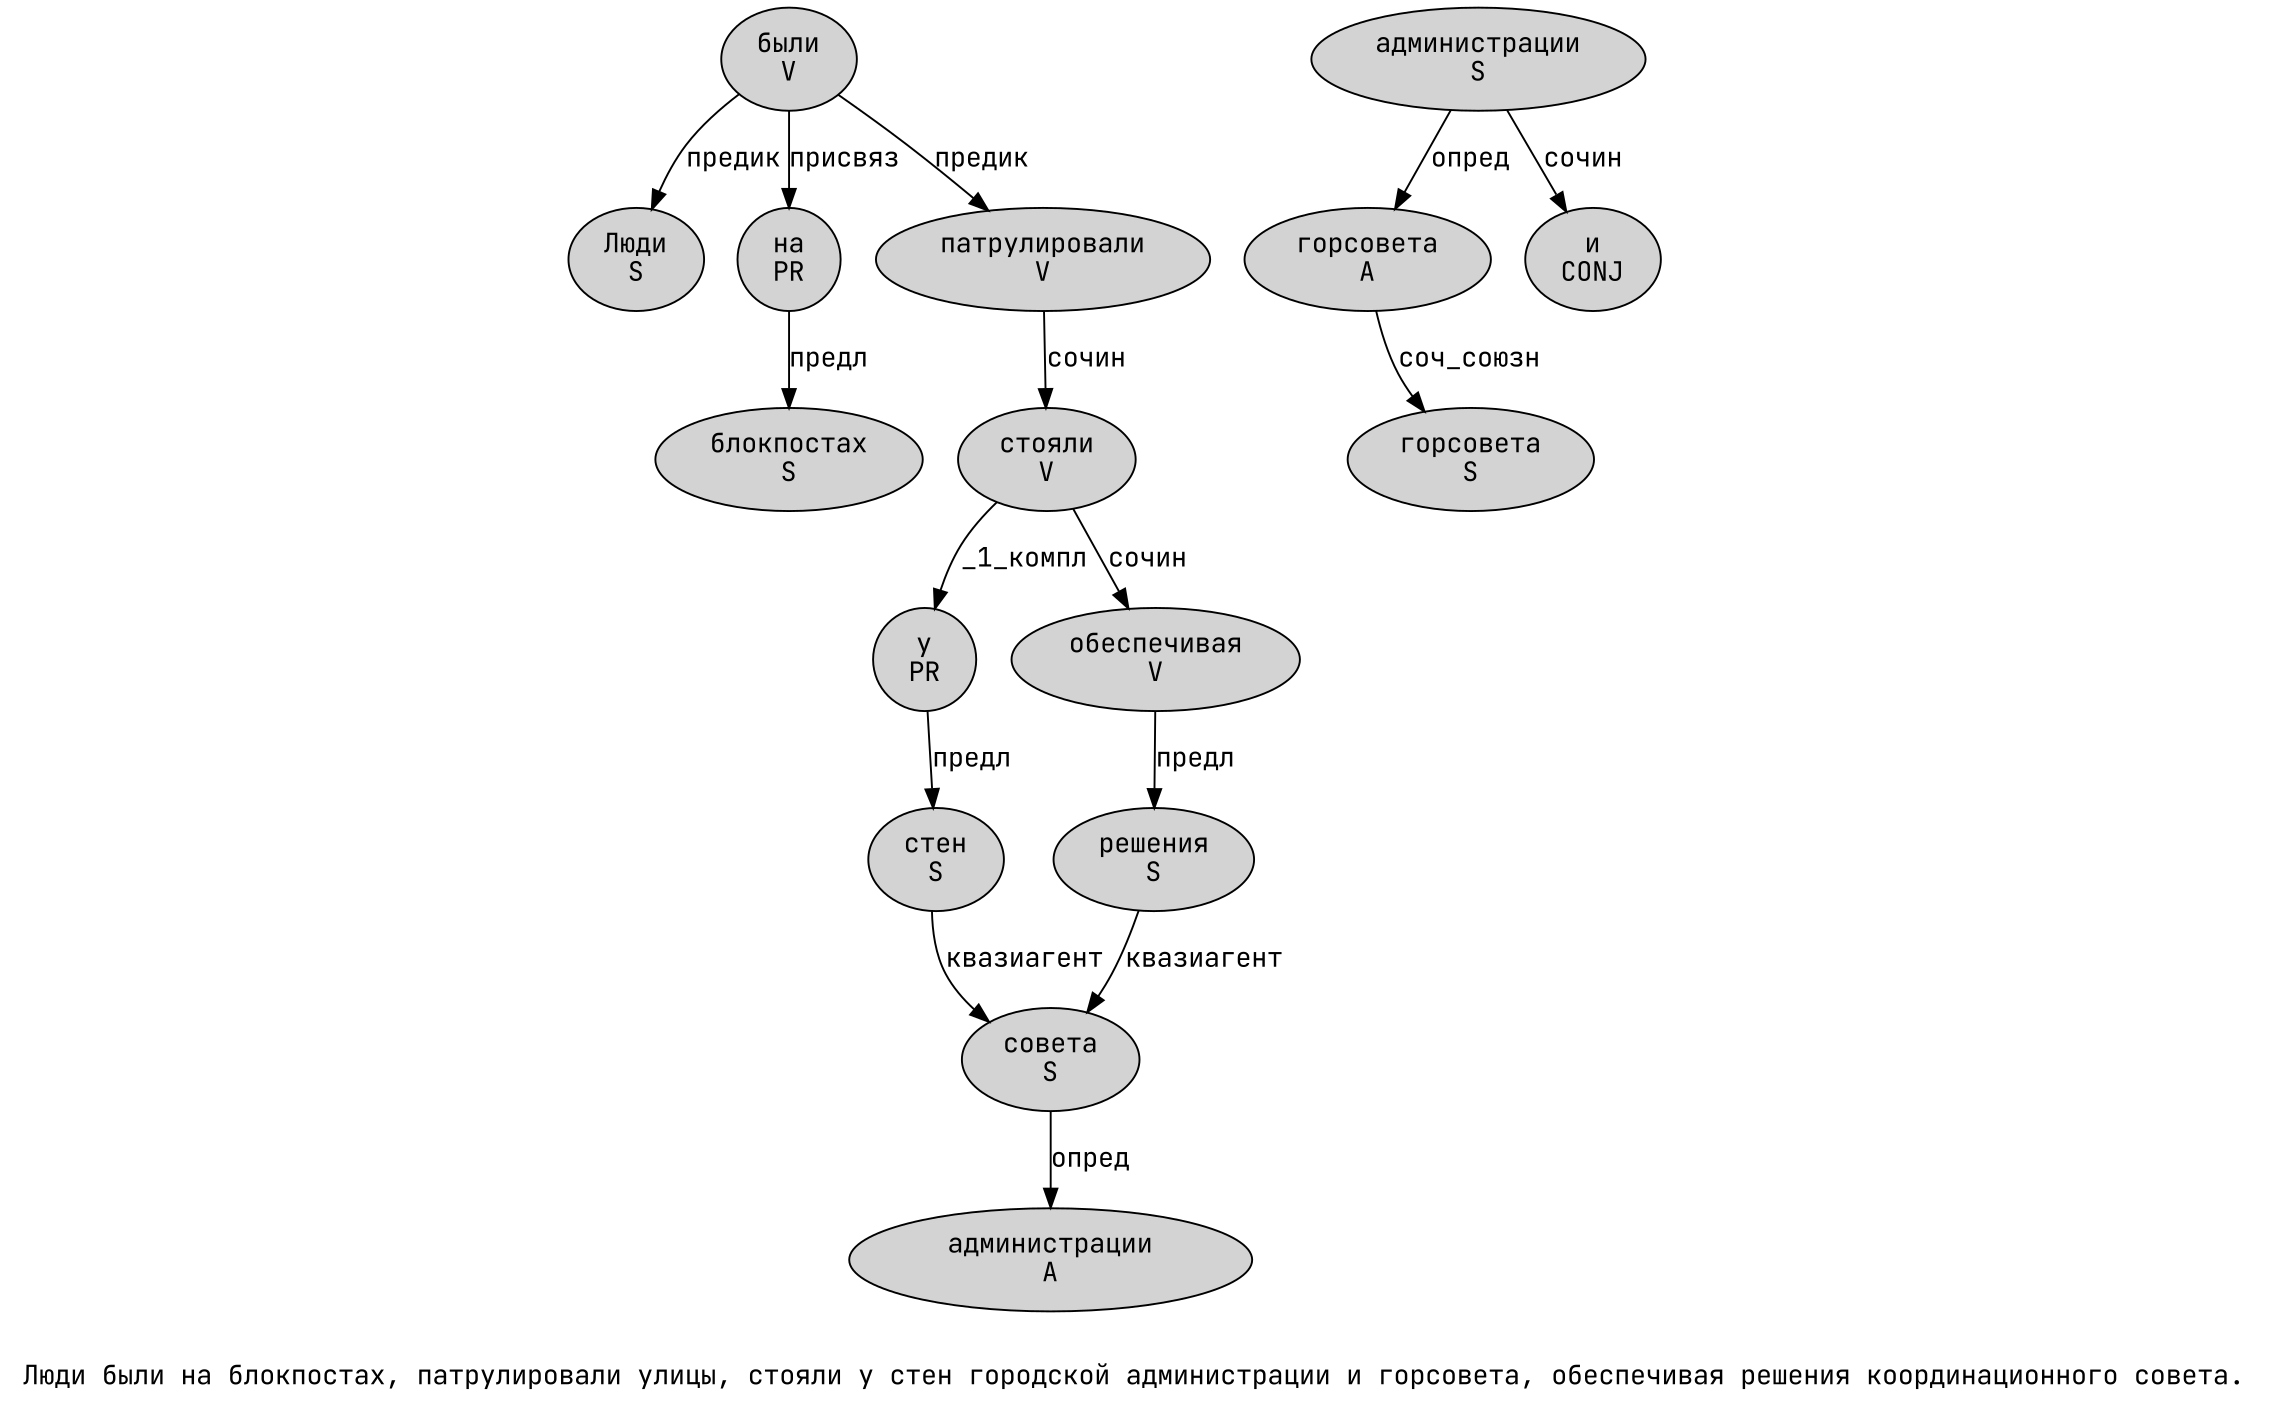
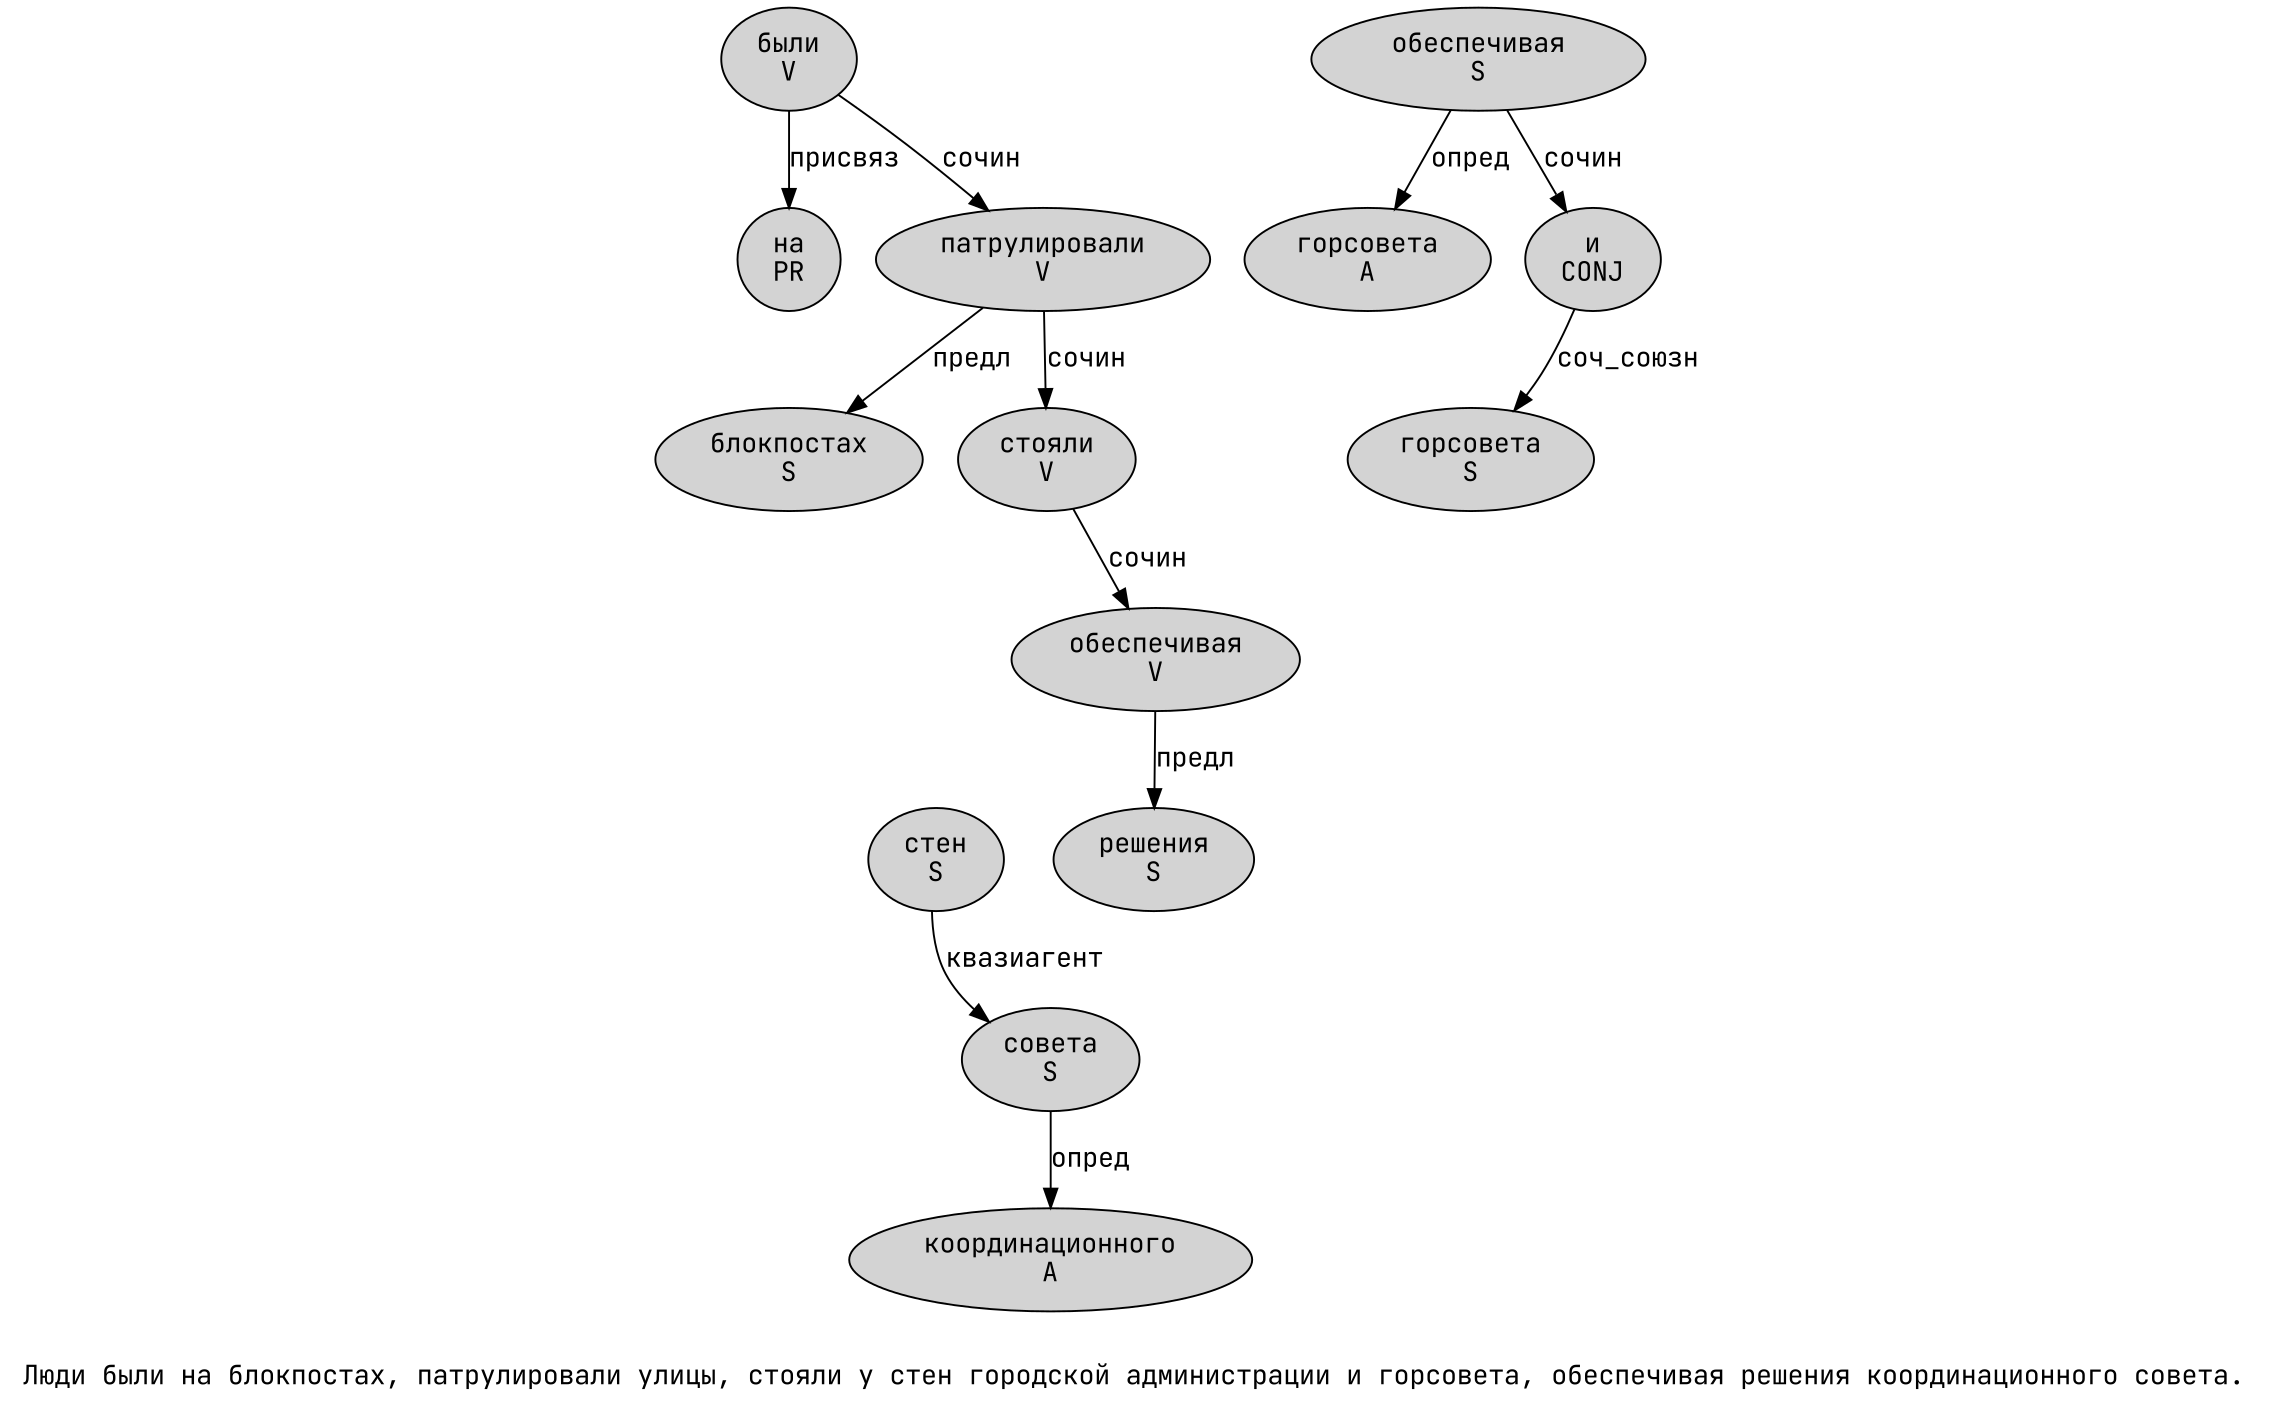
(1478, 59) -> (1478, 59)
(982, 159) -> (982, 159)
(636, 259) -> none
(789, 350) -> (923, 354)
(1390, 355) -> (1553, 354)
(925, 660) -> none
(1121, 955) -> none
(1051, 1260) -> (1051, 1260)
